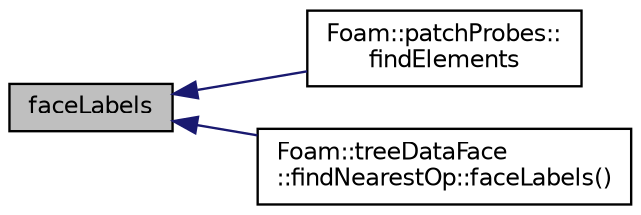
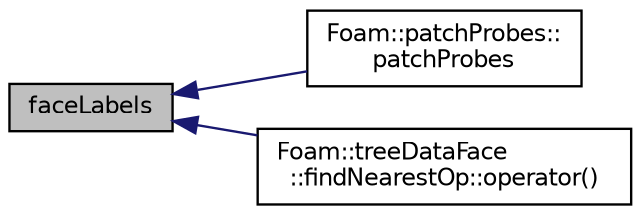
(444, 48) -> (444, 48)
(444, 167) -> (444, 167)
